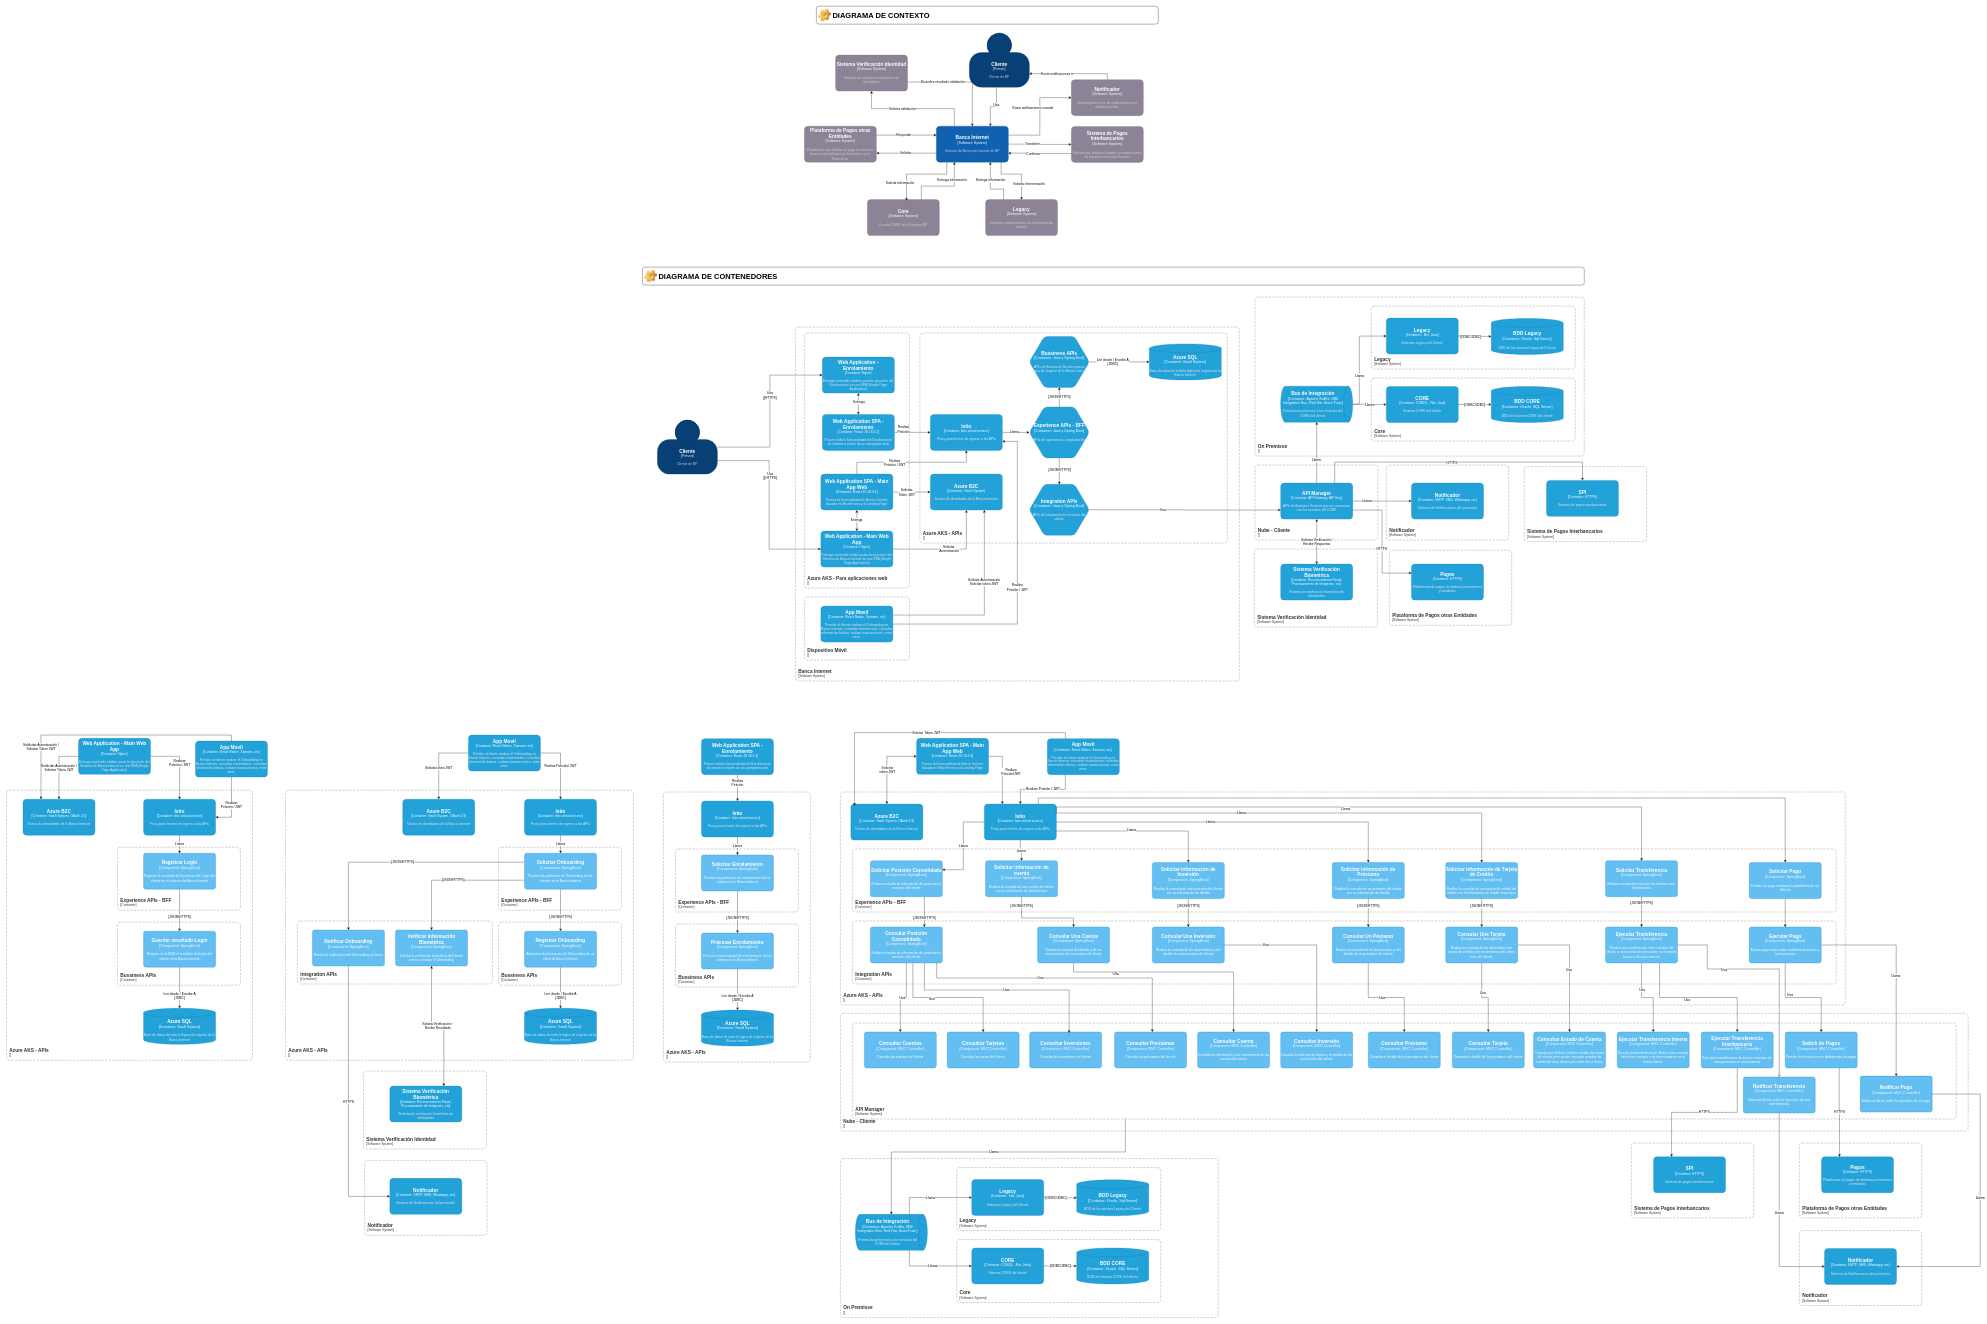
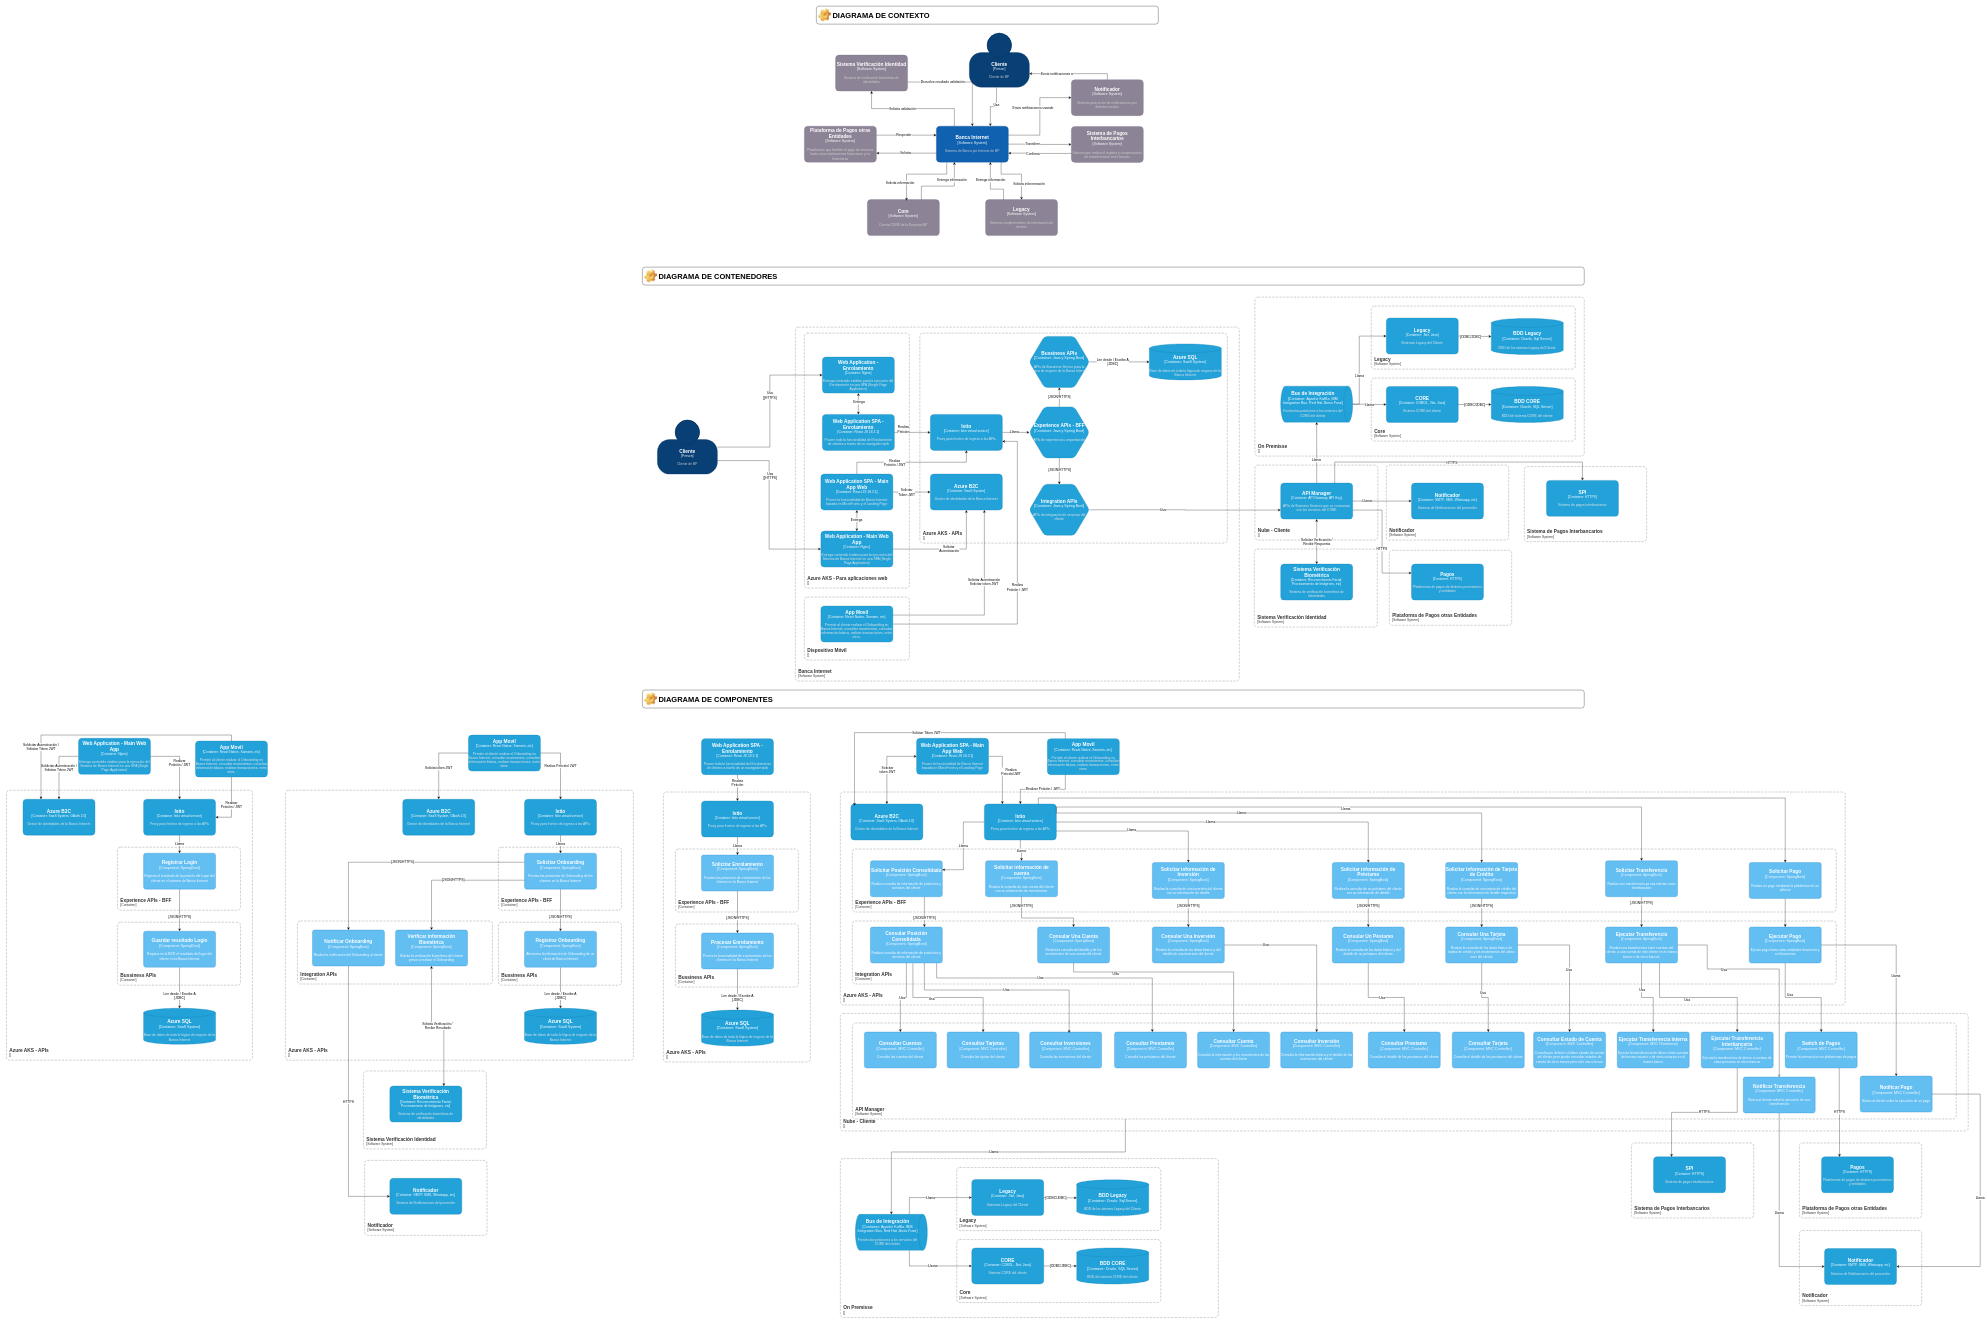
none -> (1113, 699)
(1653, 1050) -> (1653, 1050)
